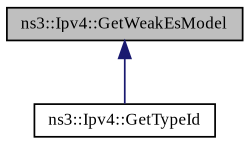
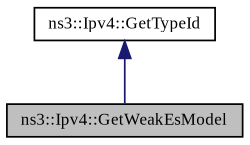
(125, 81) -> (125, 81)
